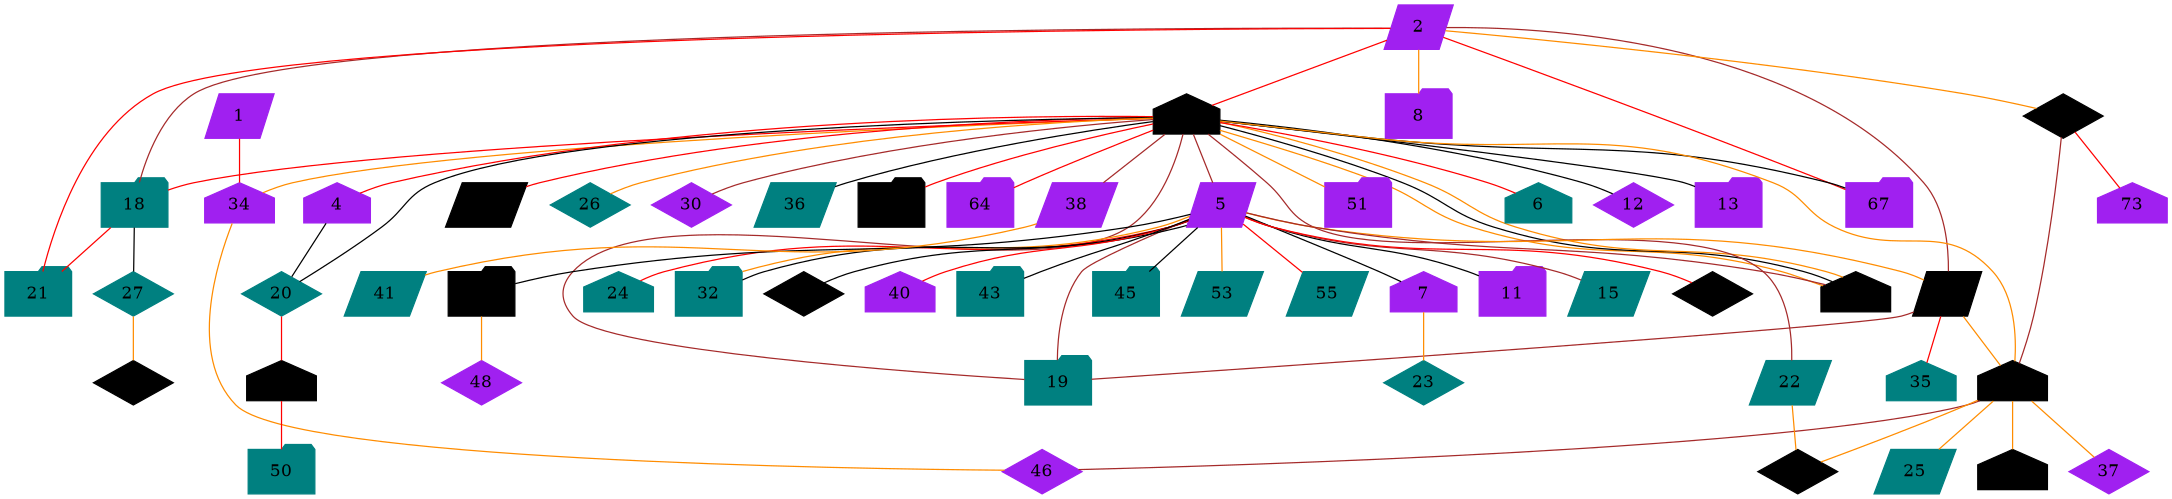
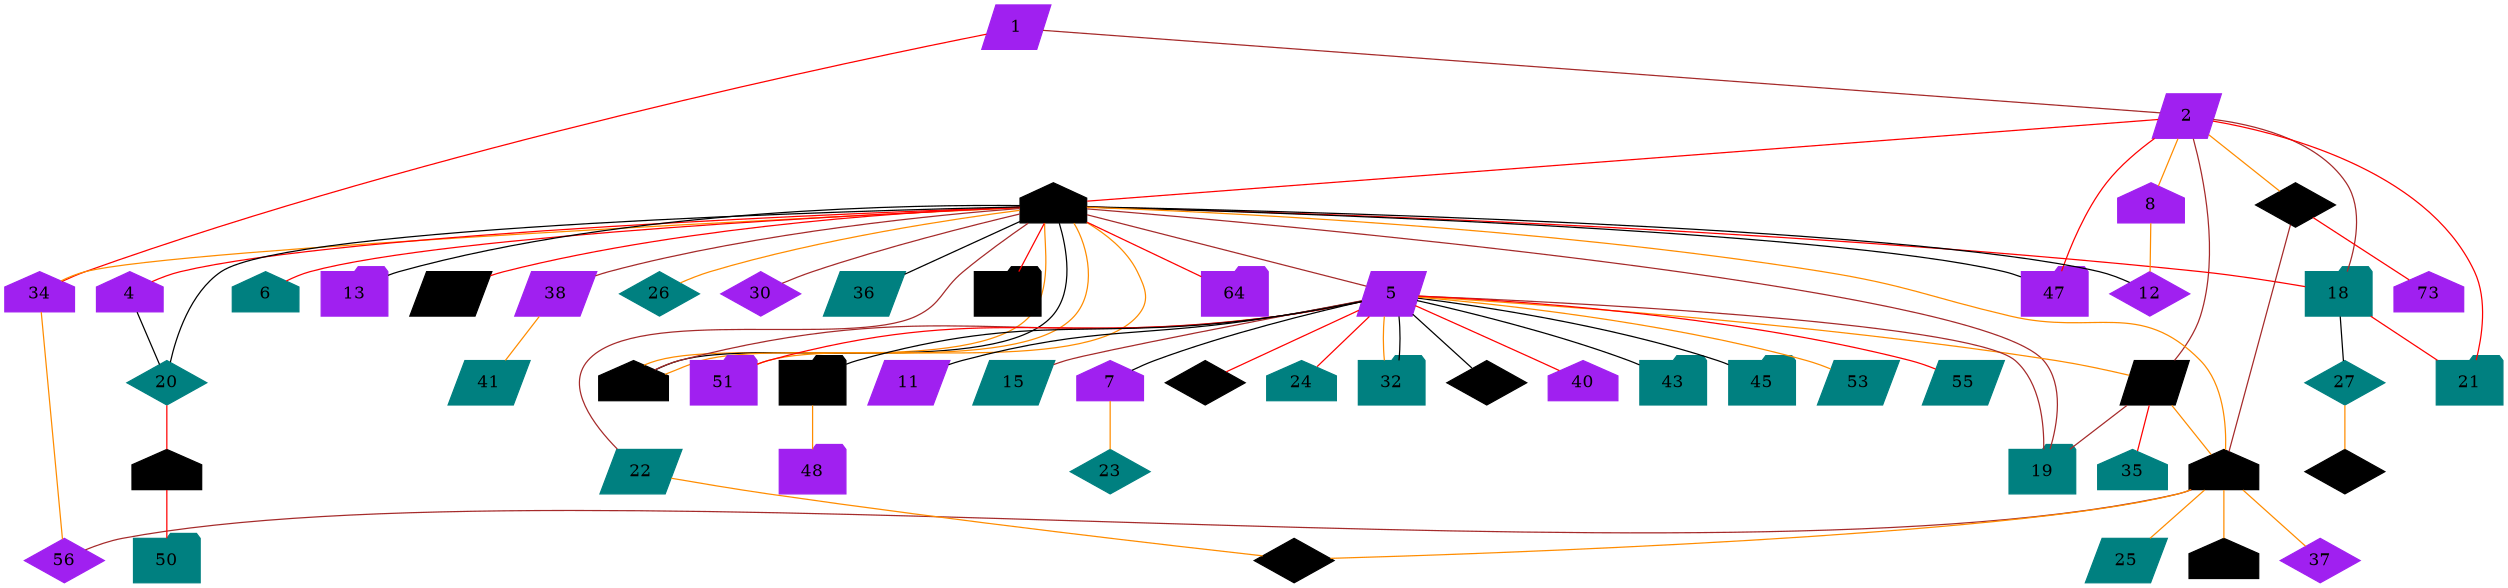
none -> (1602, 72)
(1419, 116) -> (2151, 205)
(1879, 205) -> (2055, 294)
none -> (2150, 247)
(1513, 294) -> (909, 383)
none -> (1058, 328)
(482, 383) -> (813, 472)
(1042, 472) -> (64, 561)
